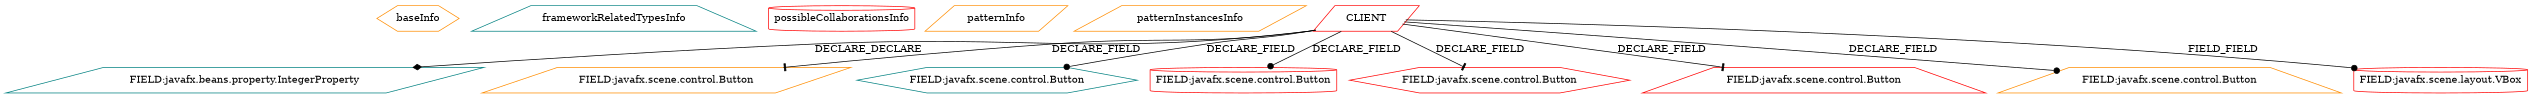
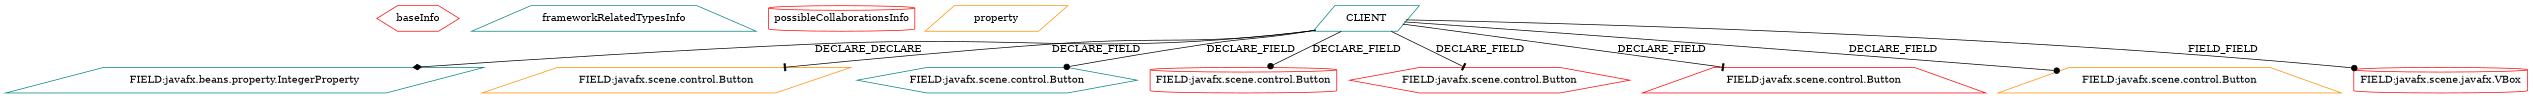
(418, 18) -> (418, 18)
(996, 18) -> (996, 18)
(1190, 18) -> none
(1366, 18) -> (1366, 18)
(2441, 80) -> (2441, 80)
